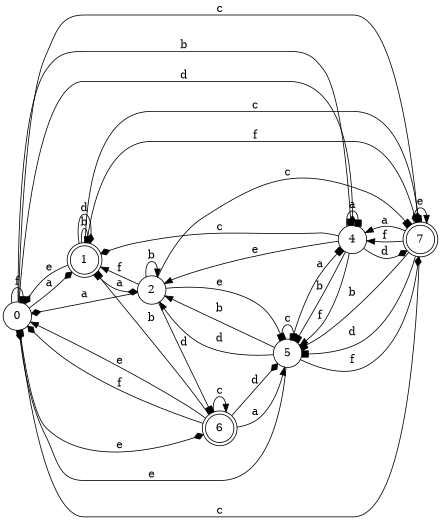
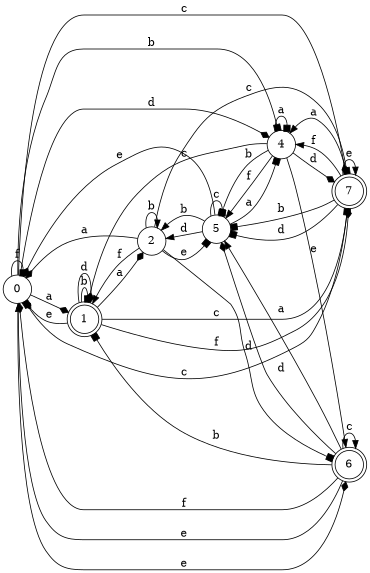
(254, 256) -> (319, 291)
(384, 351) -> none
